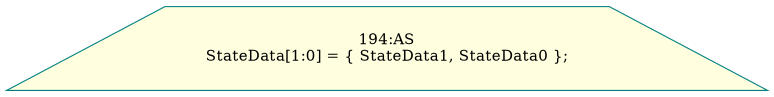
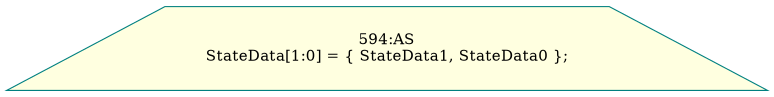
(387, 49) -> (387, 49)
